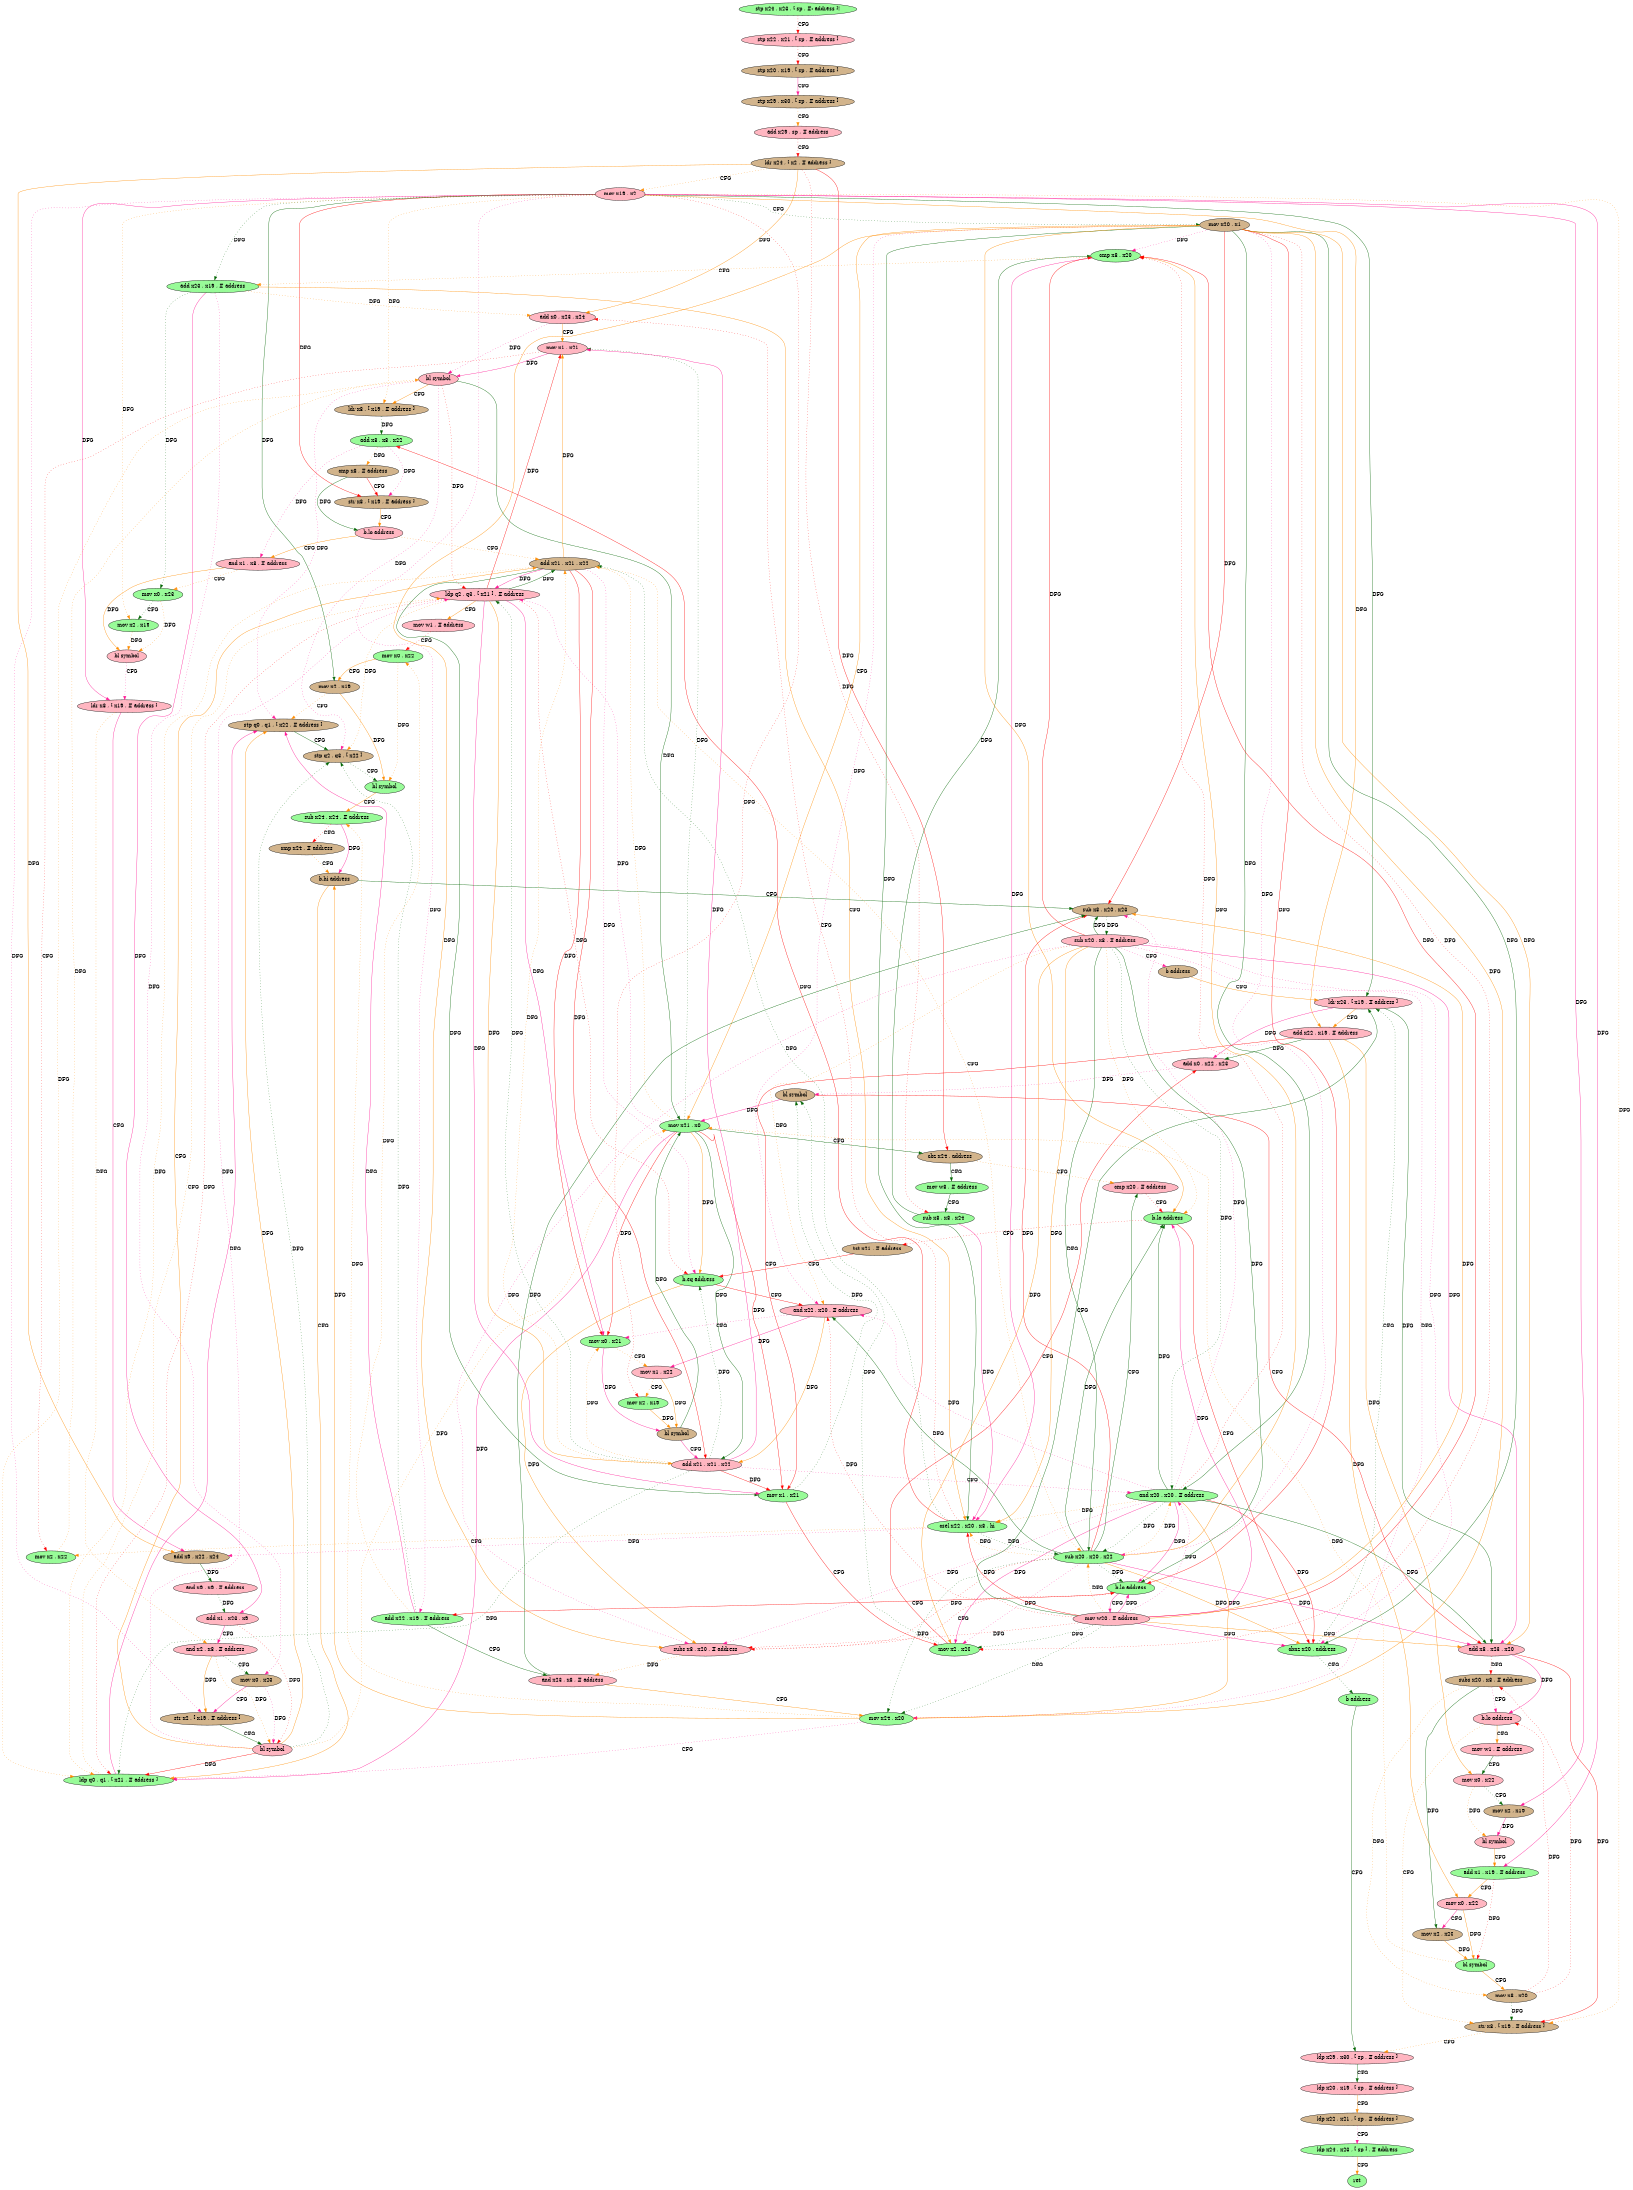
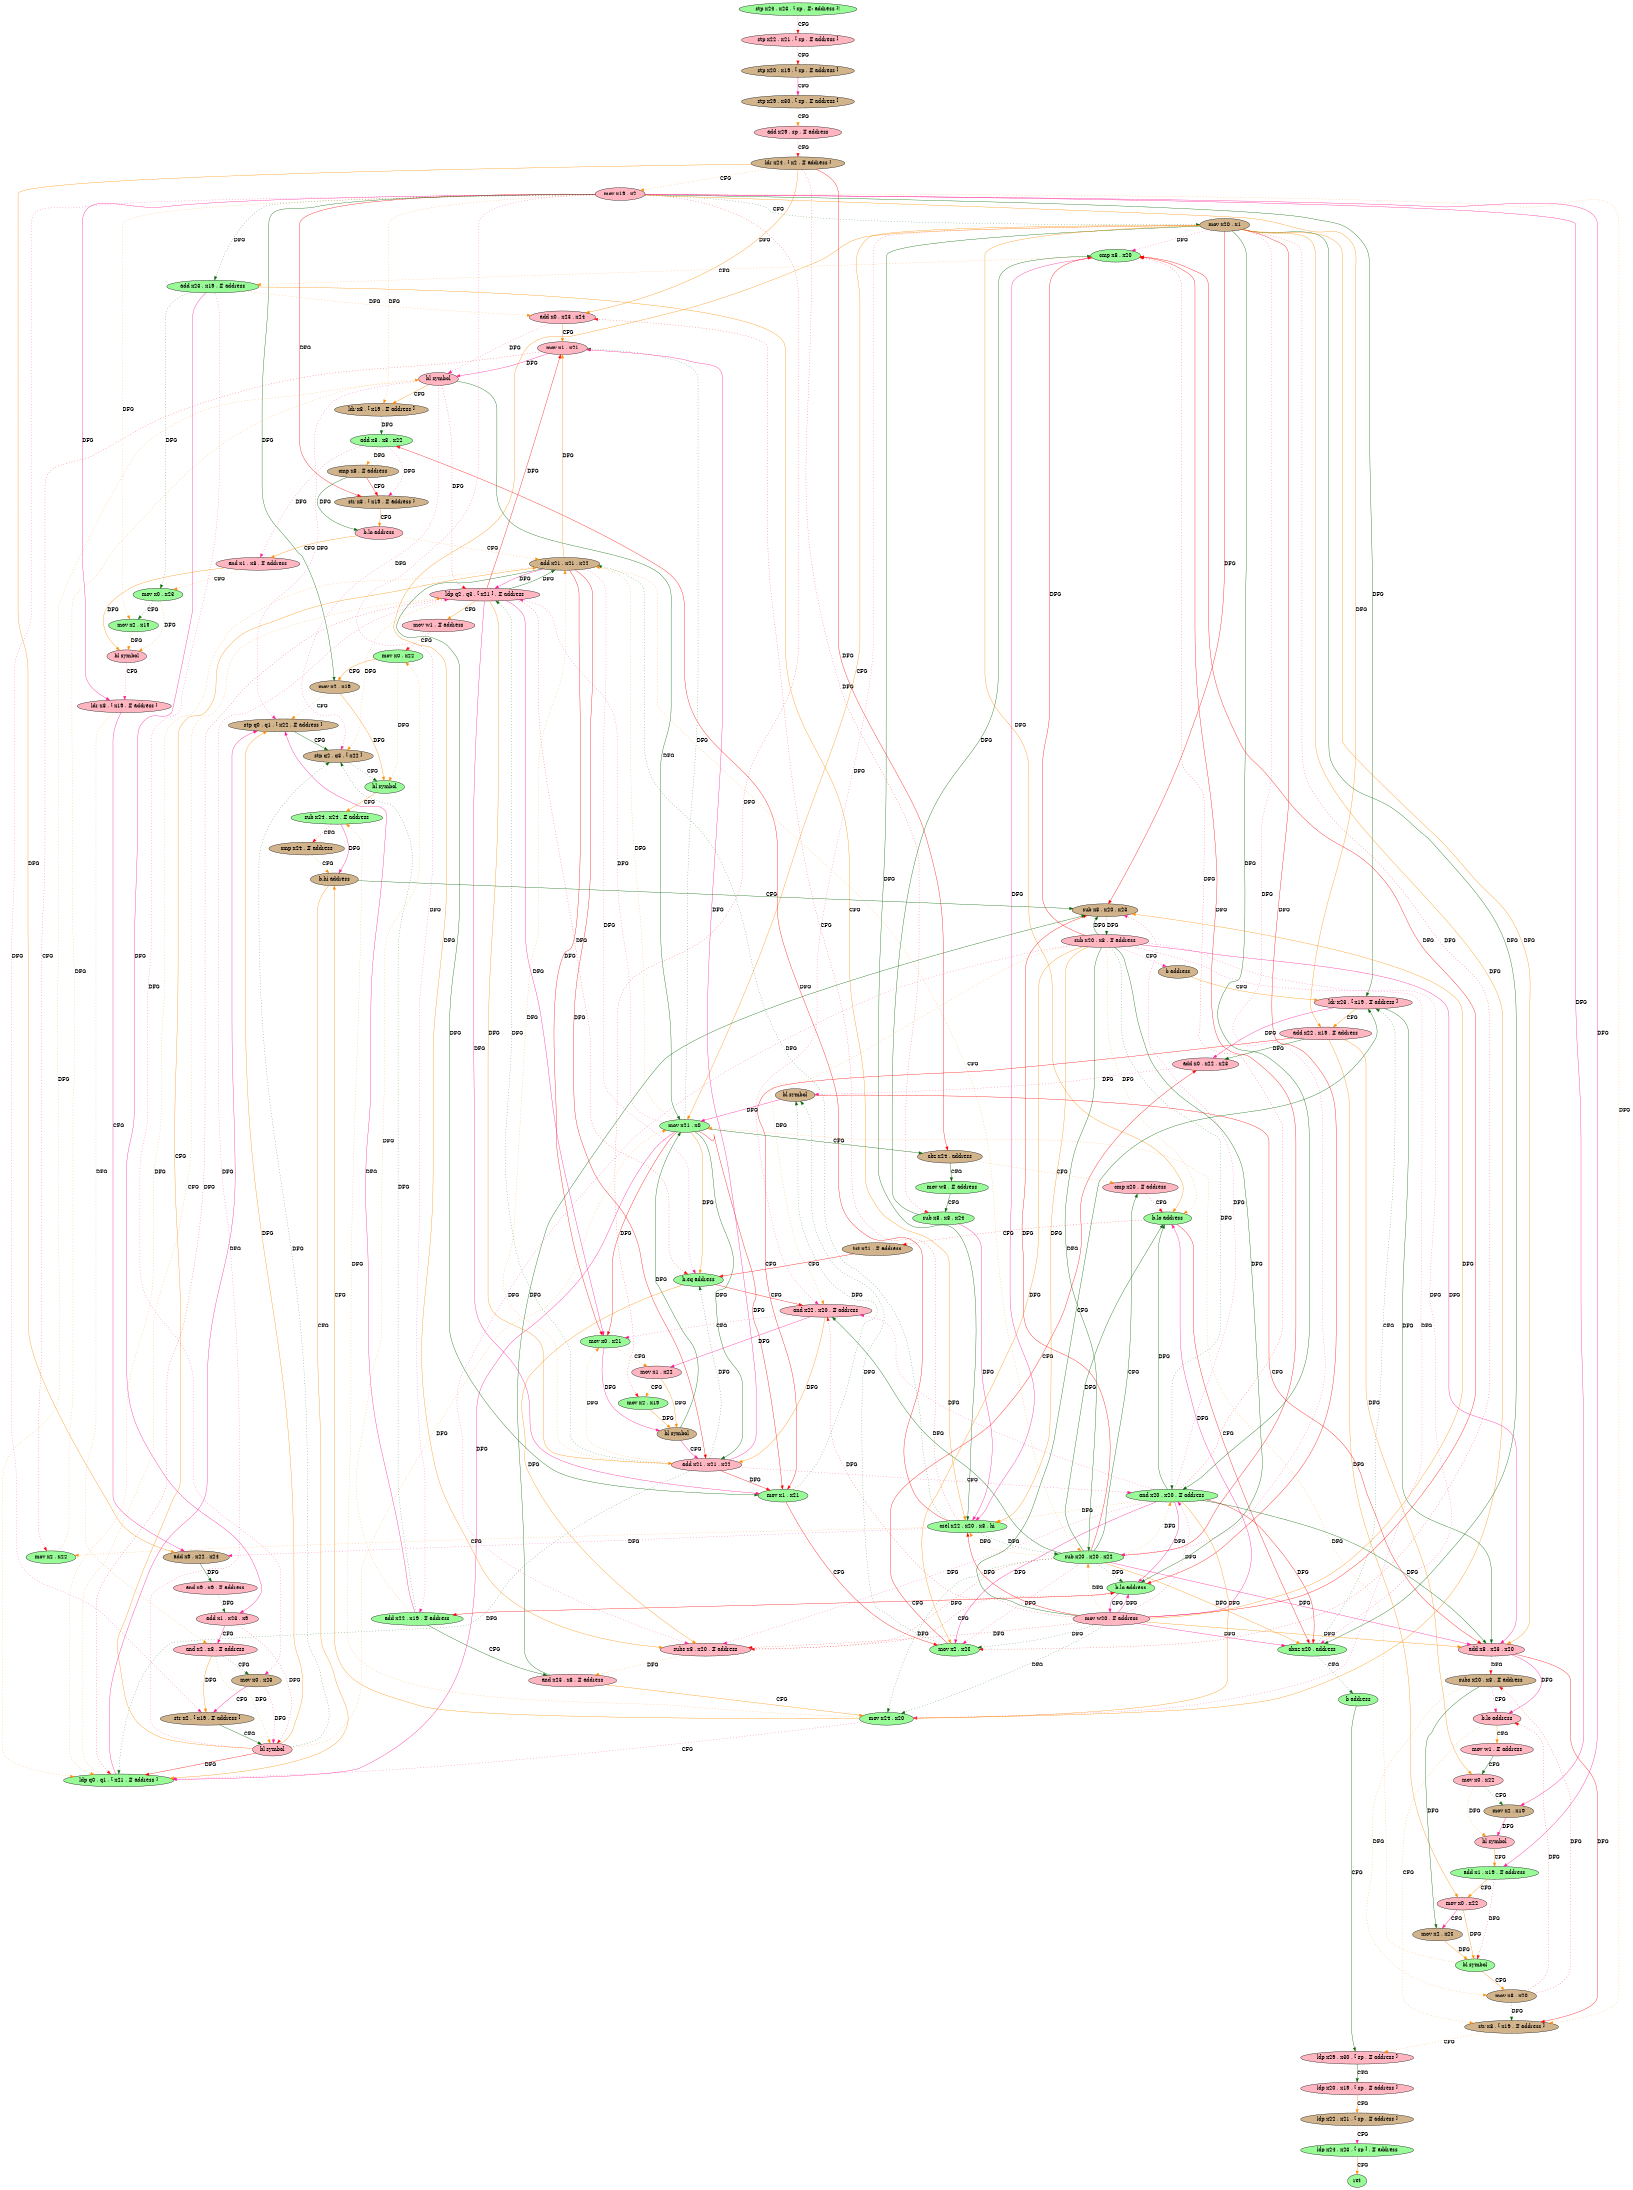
(1213, 952) -> (1213, 952)
(340, 1295) -> (340, 1295)
(1136, 1527) -> none
